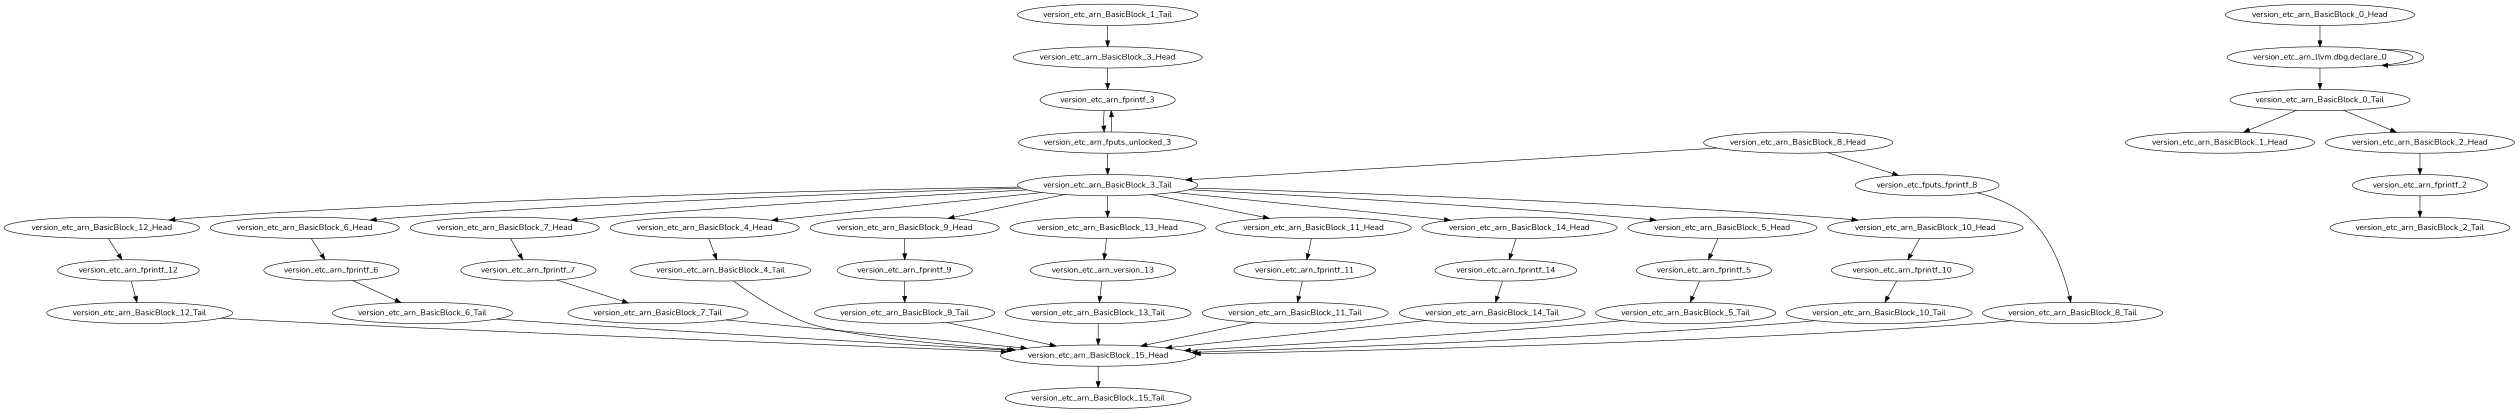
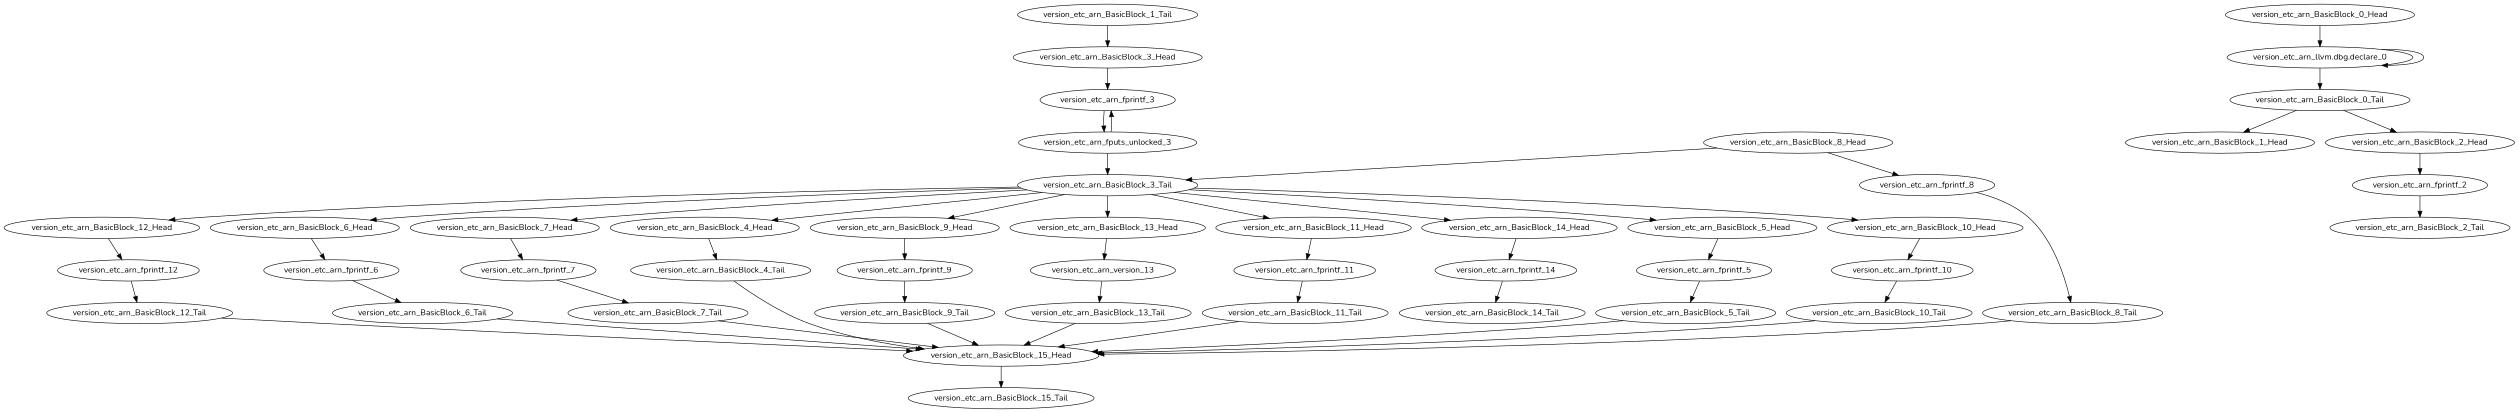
(1927, 185) -> (1927, 185)
(1299, 334) -> none
